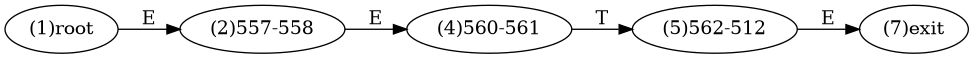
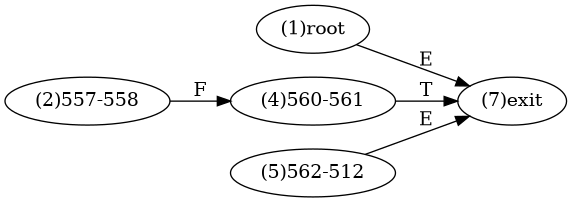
(376, 19) -> (200, 91)
(142, 29) -> (407, 63)
(595, 29) -> (420, 101)
